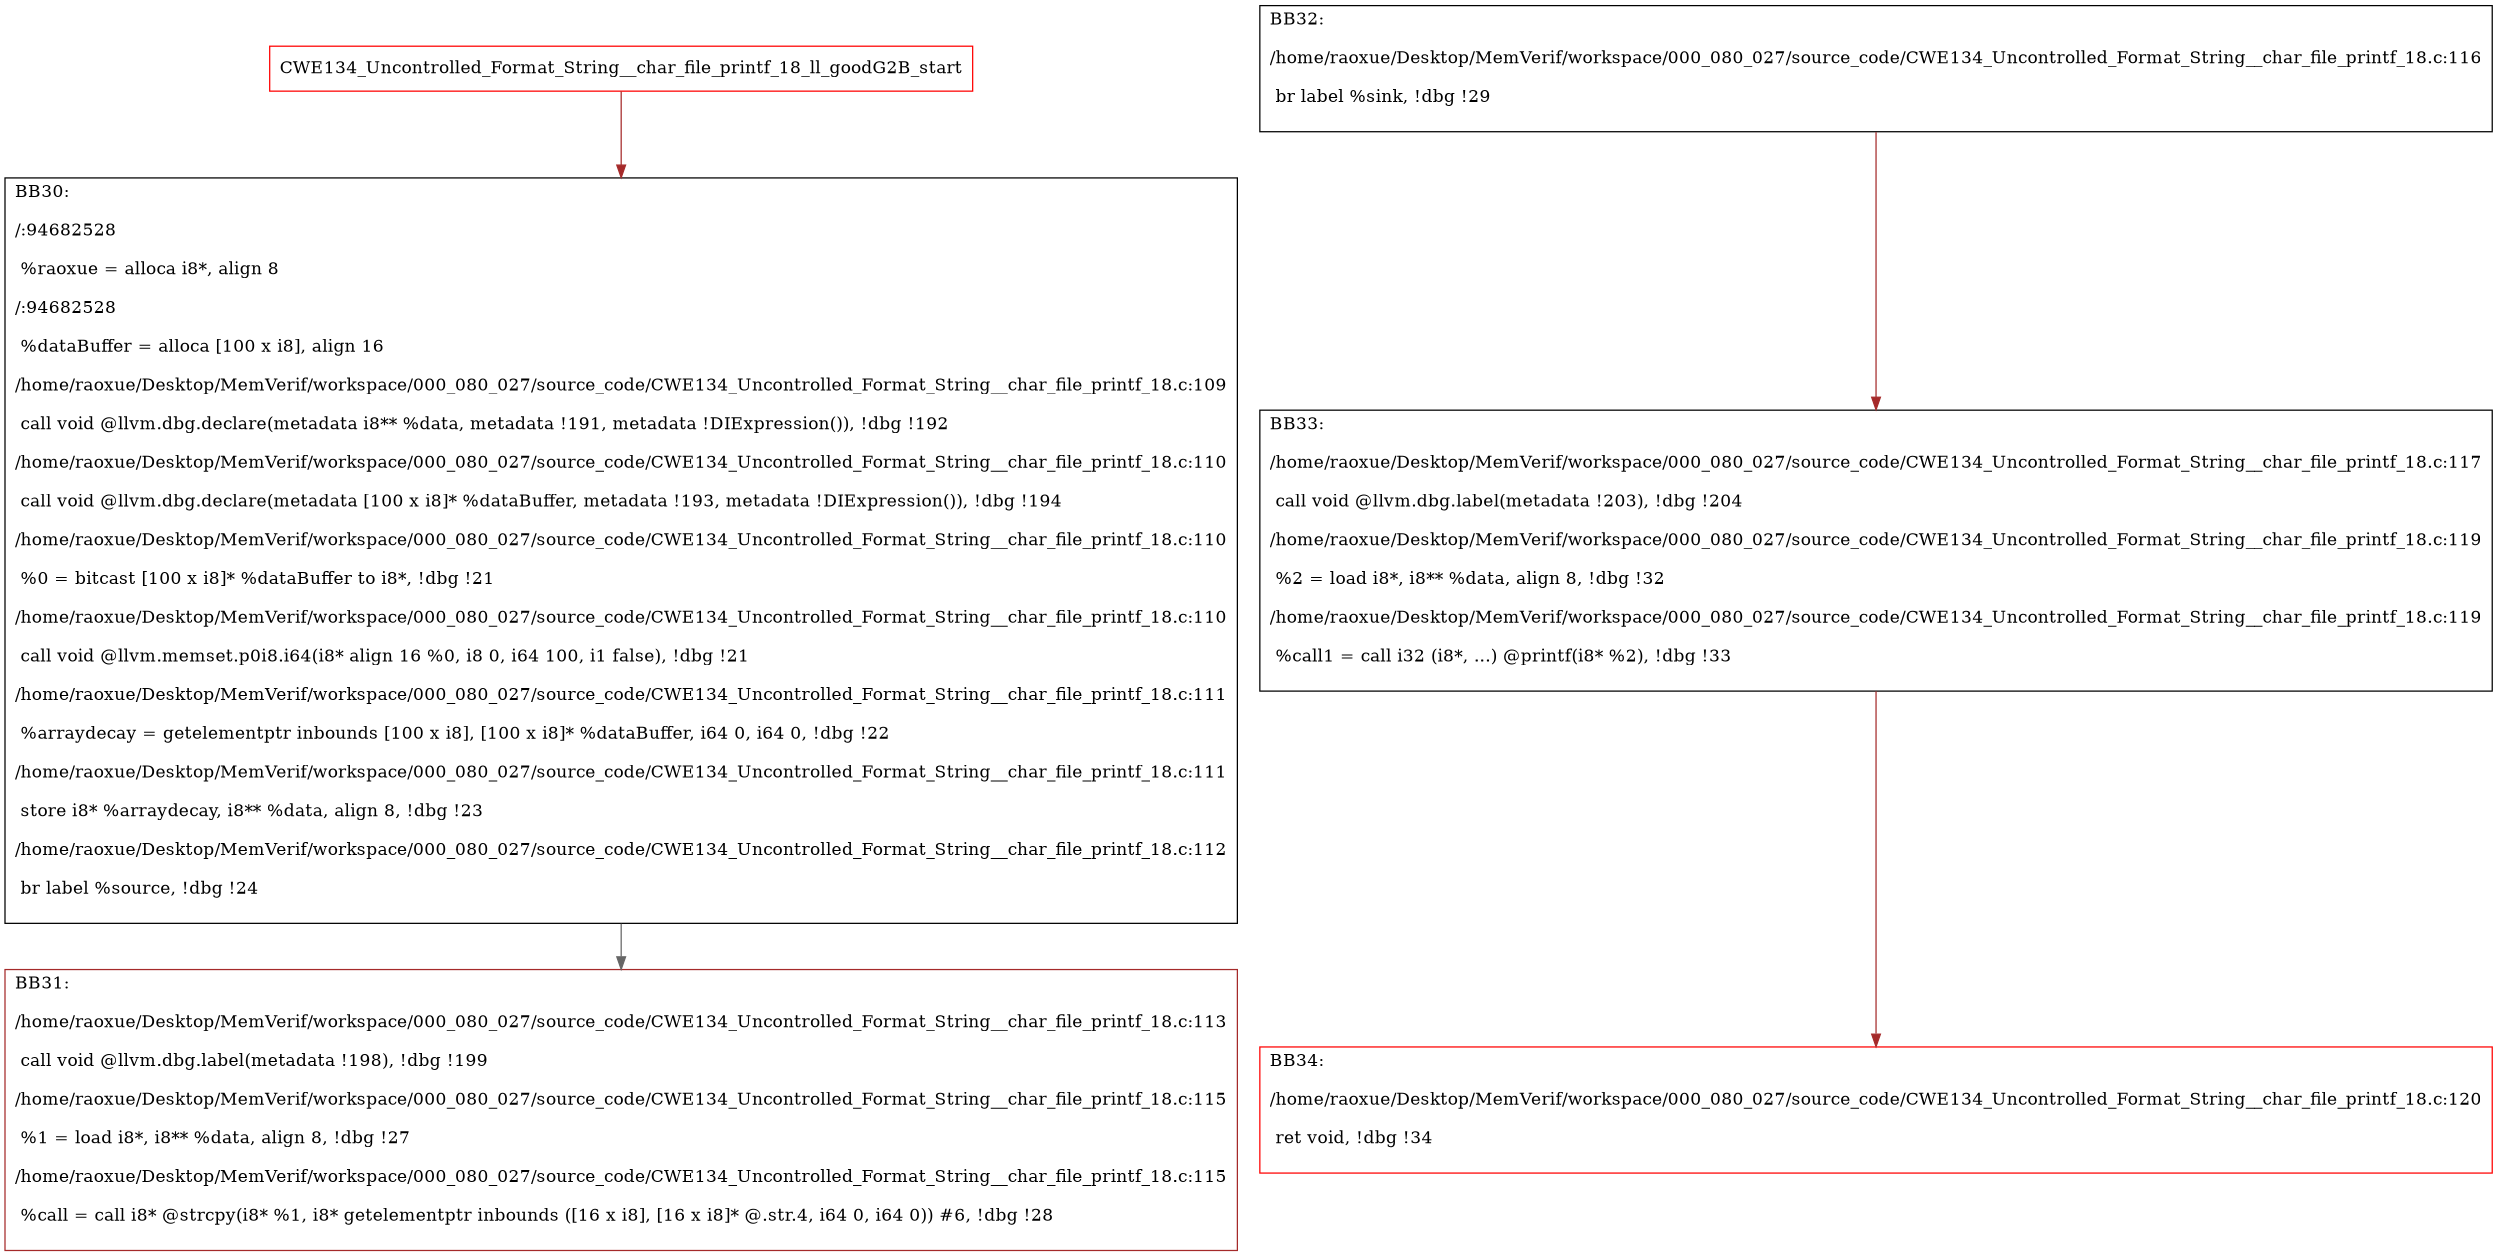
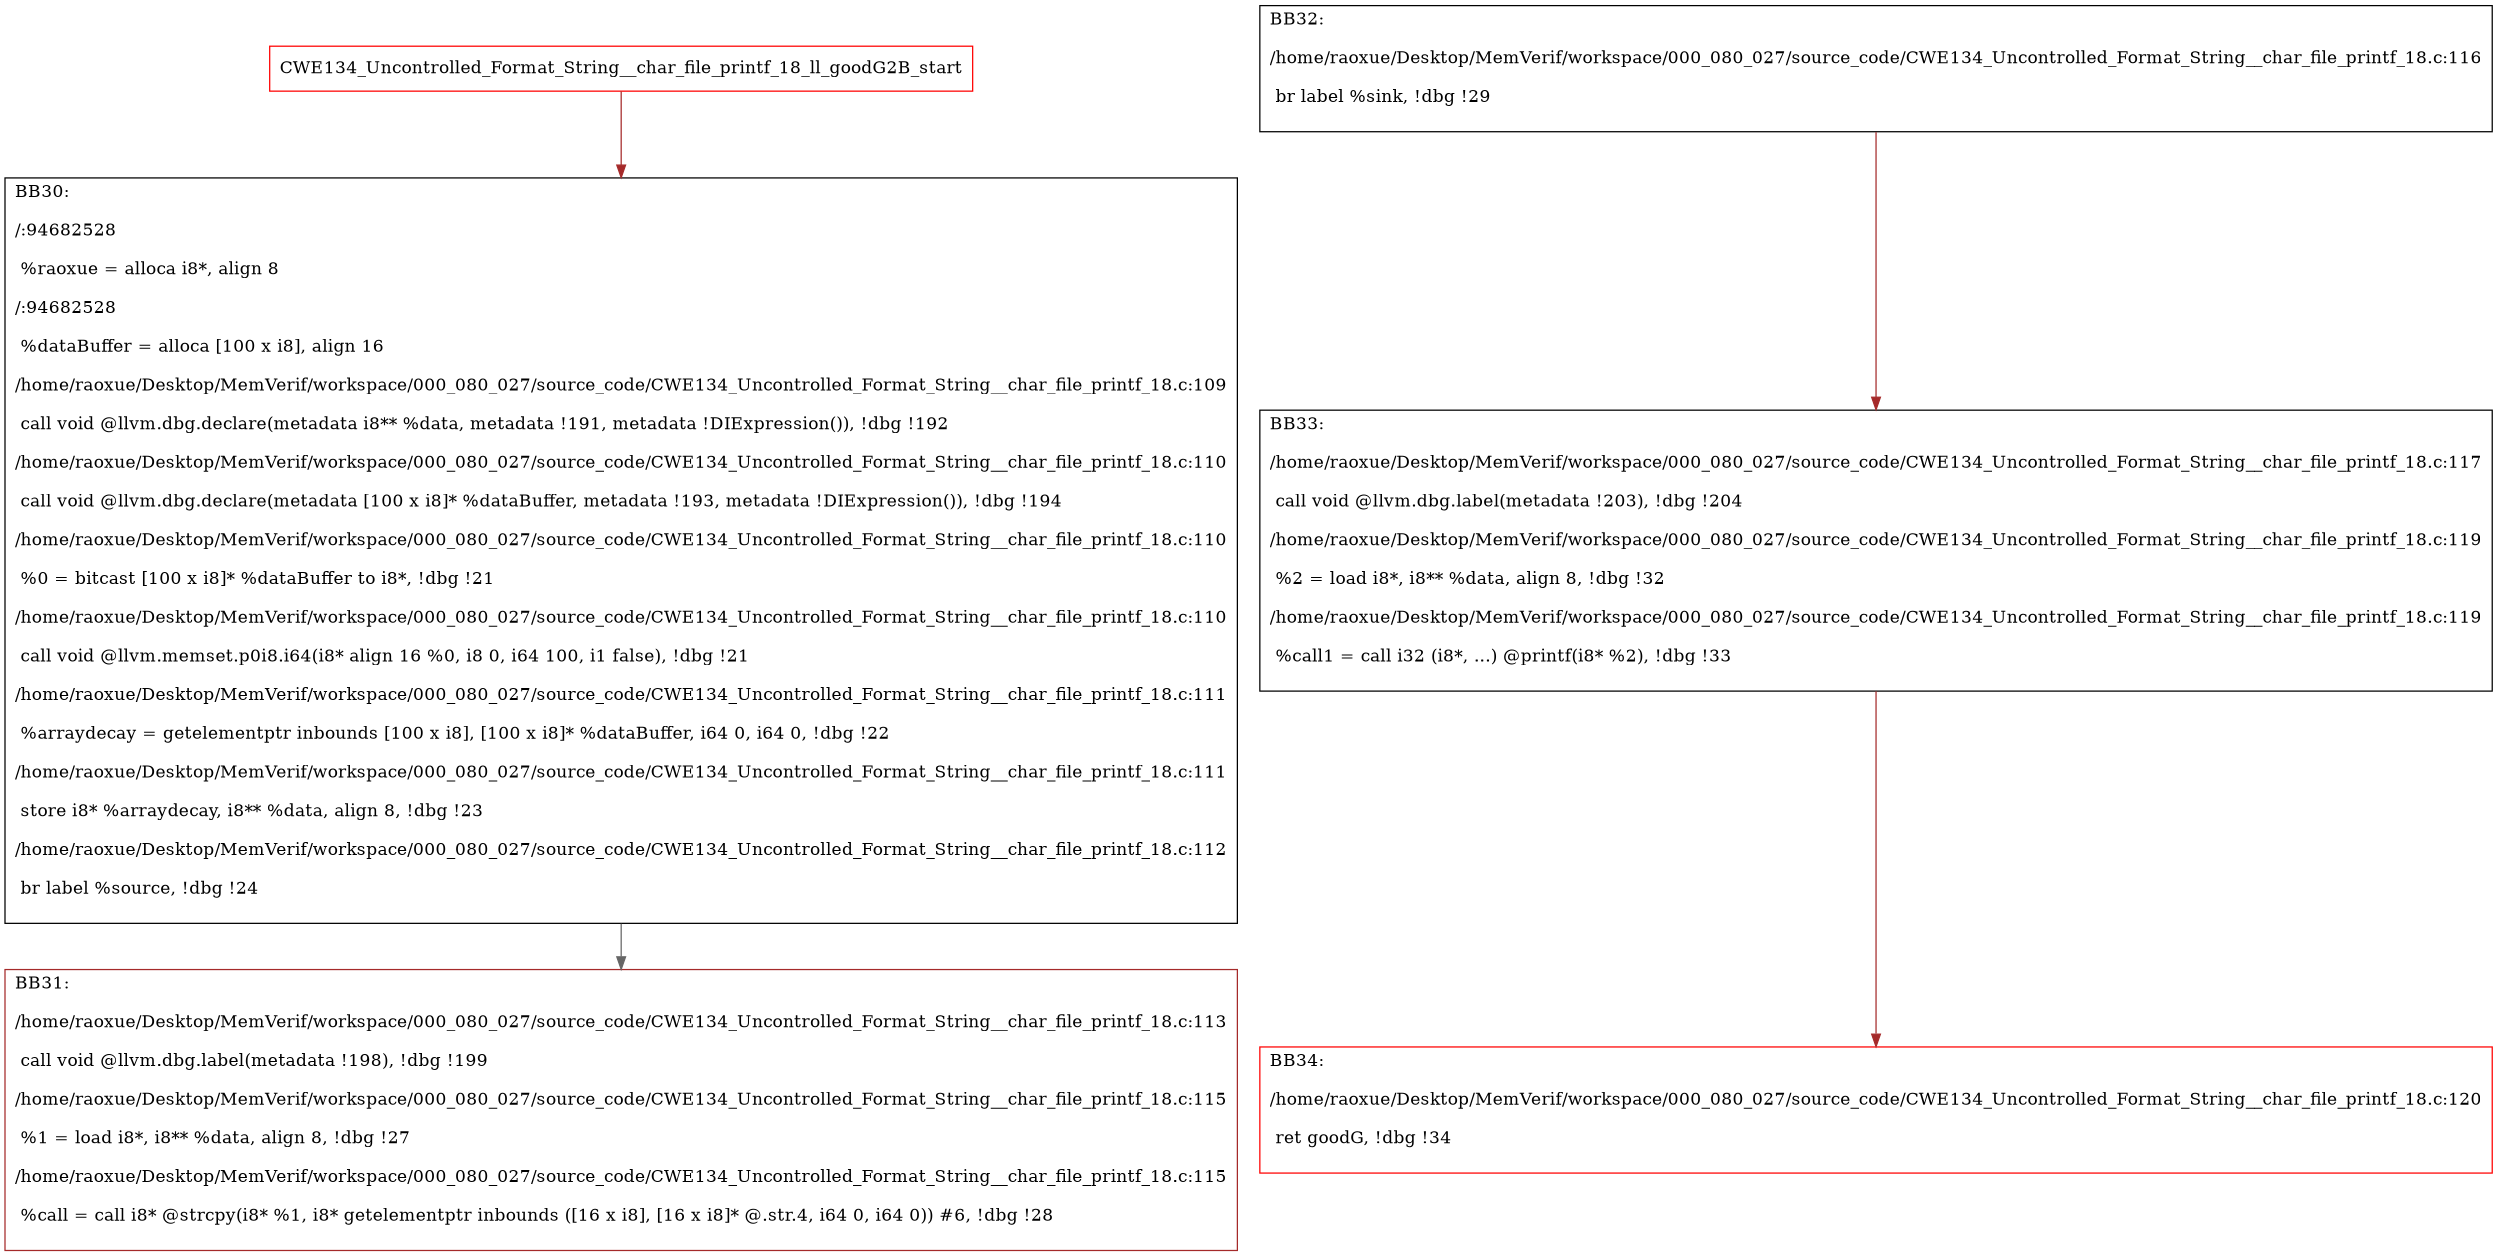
(1352, 1138) -> (1361, 1138)
